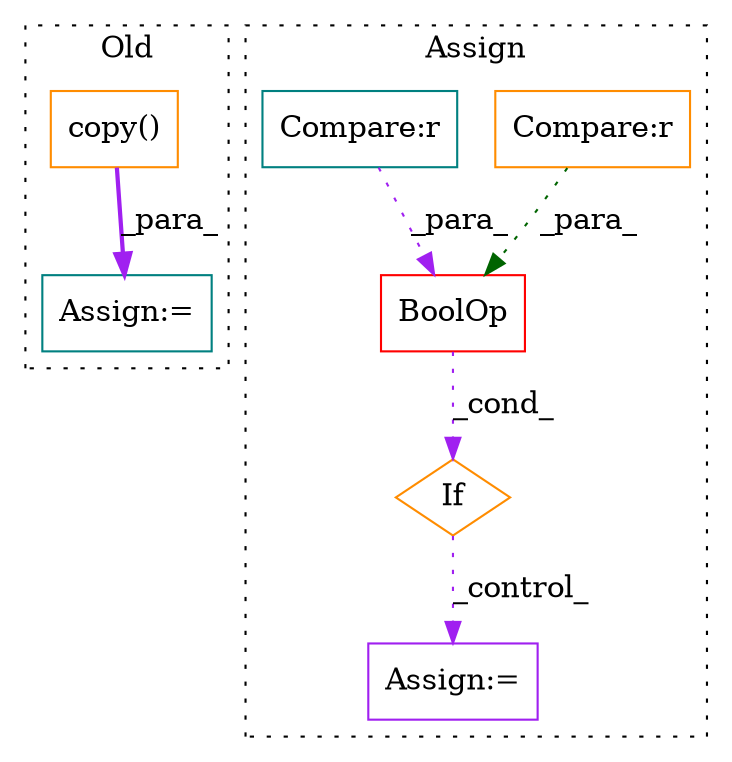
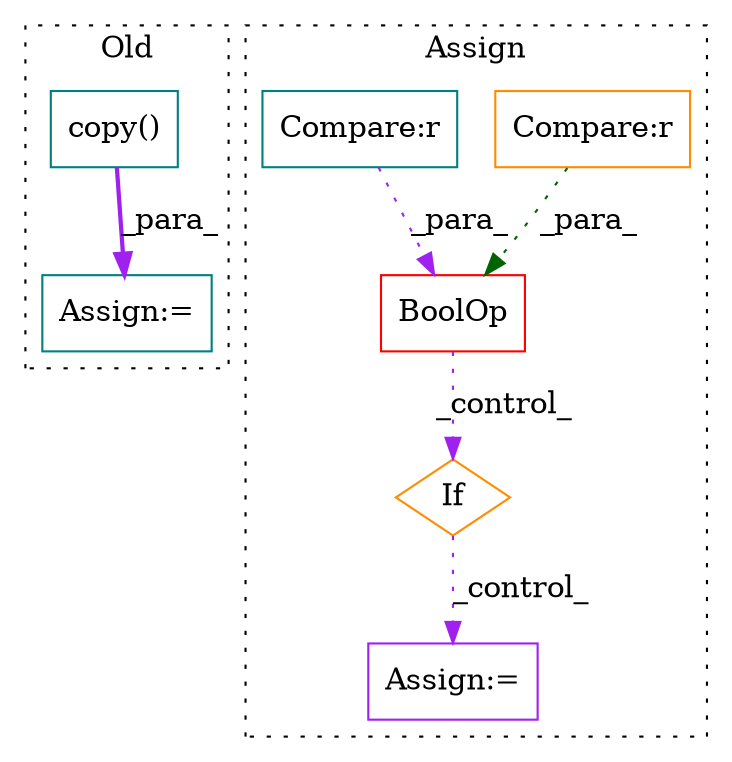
(114, 129) -> (114, 129)
(504, 405) -> (504, 405)
